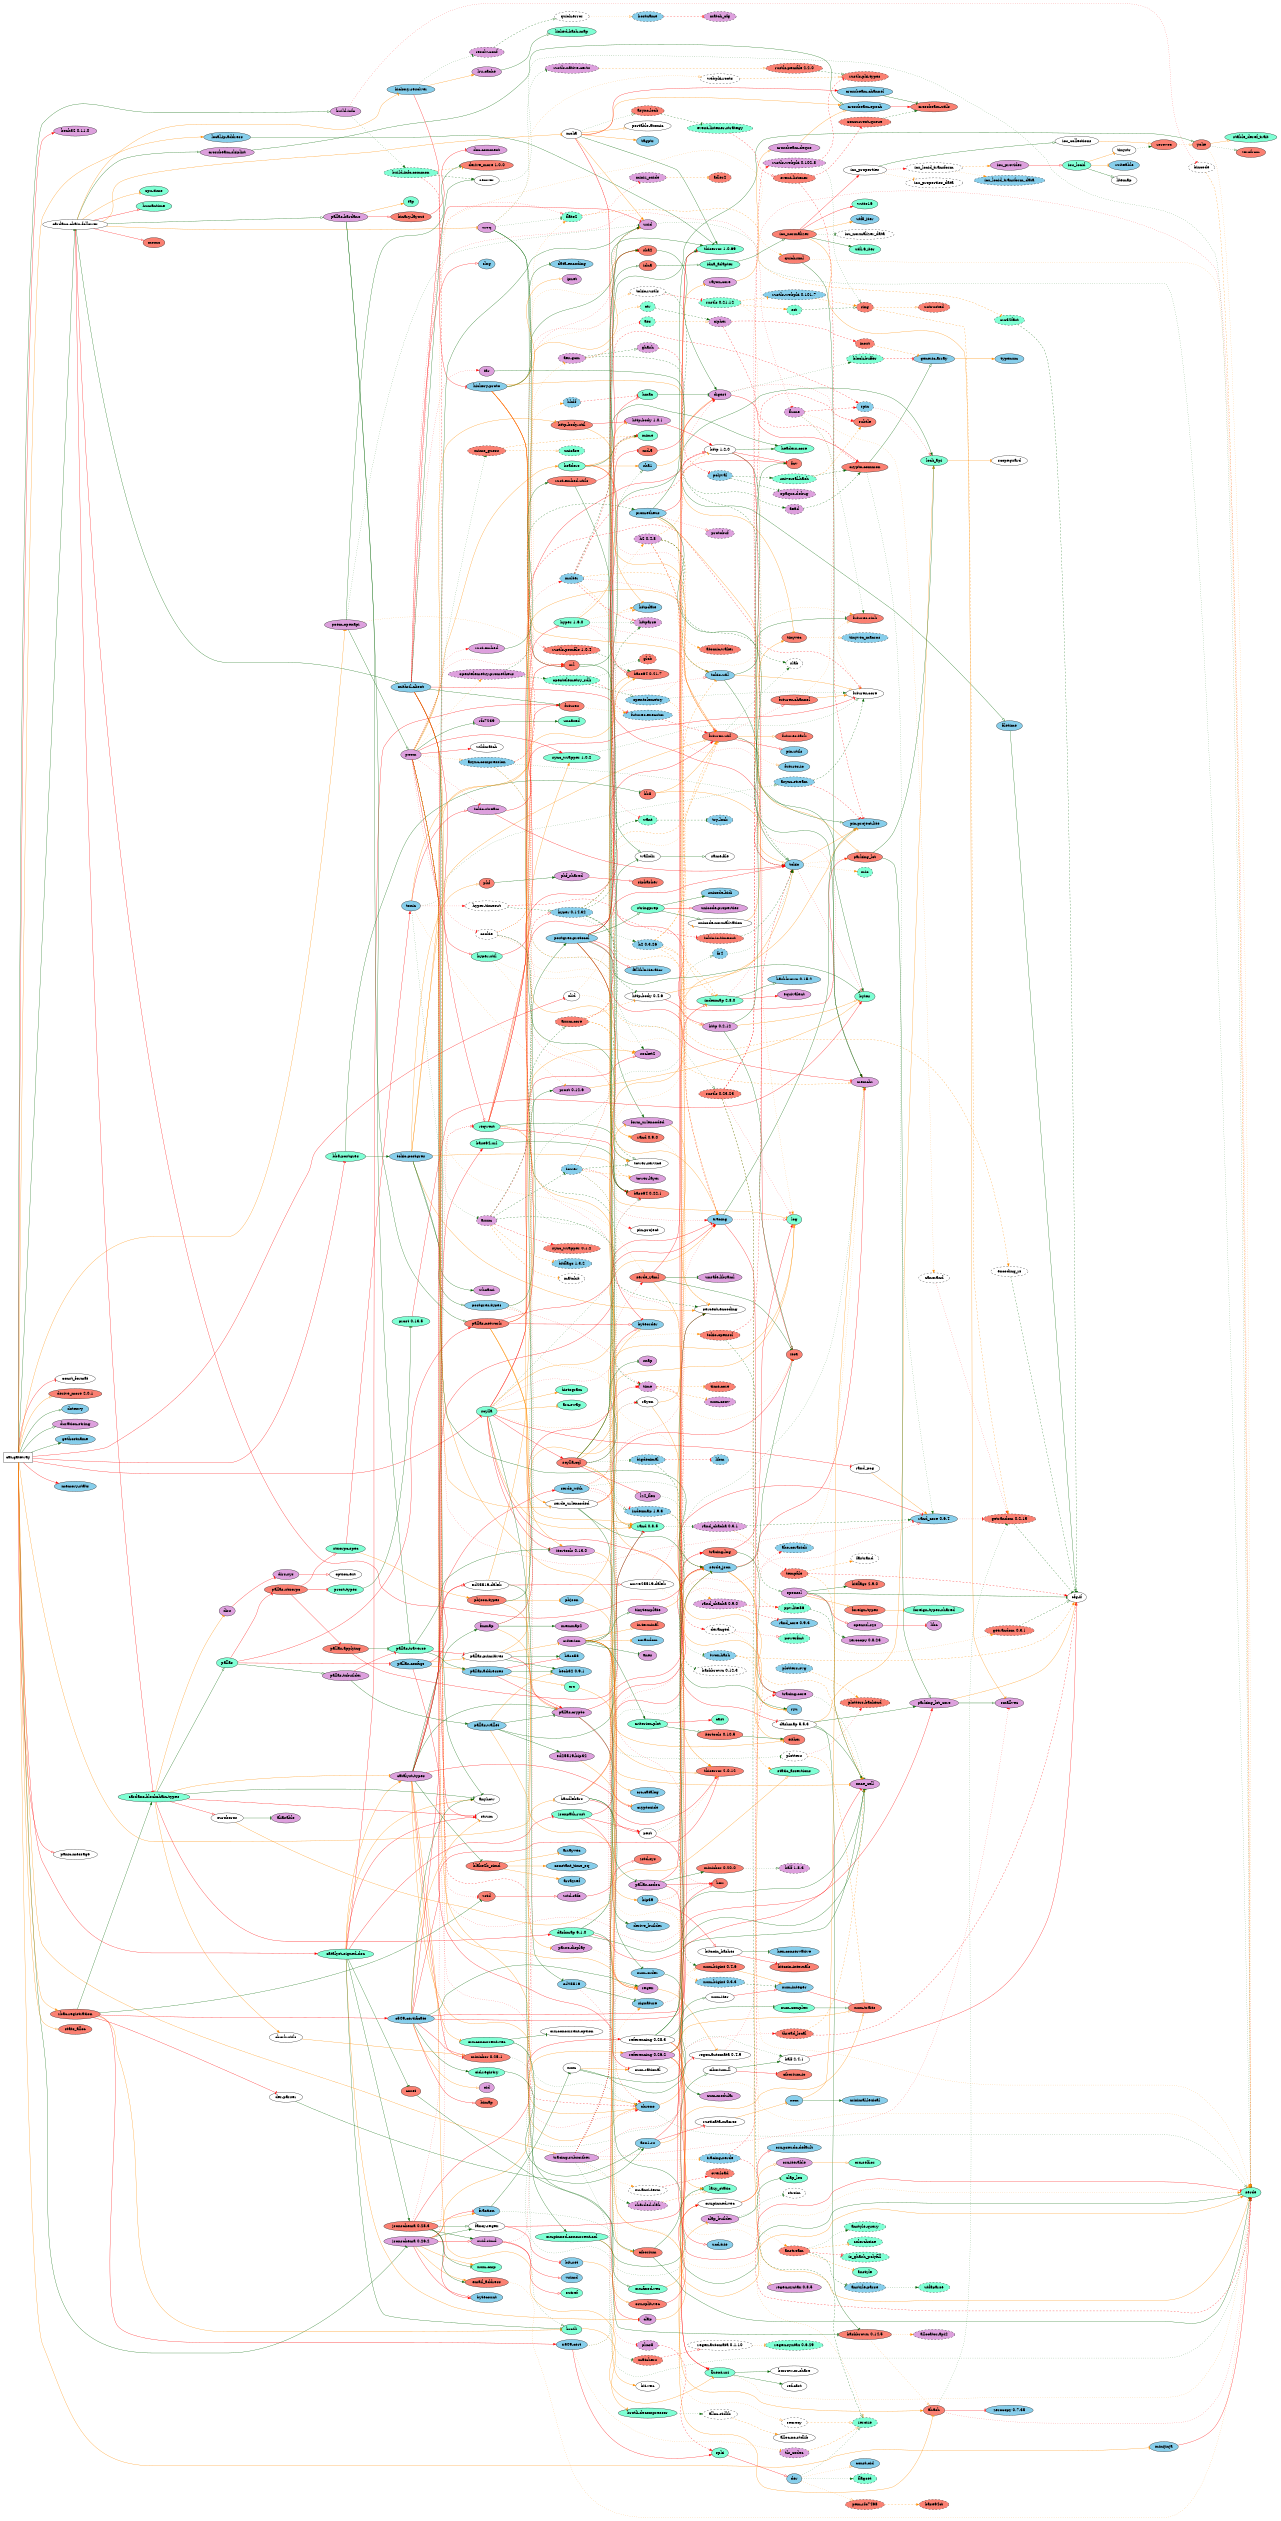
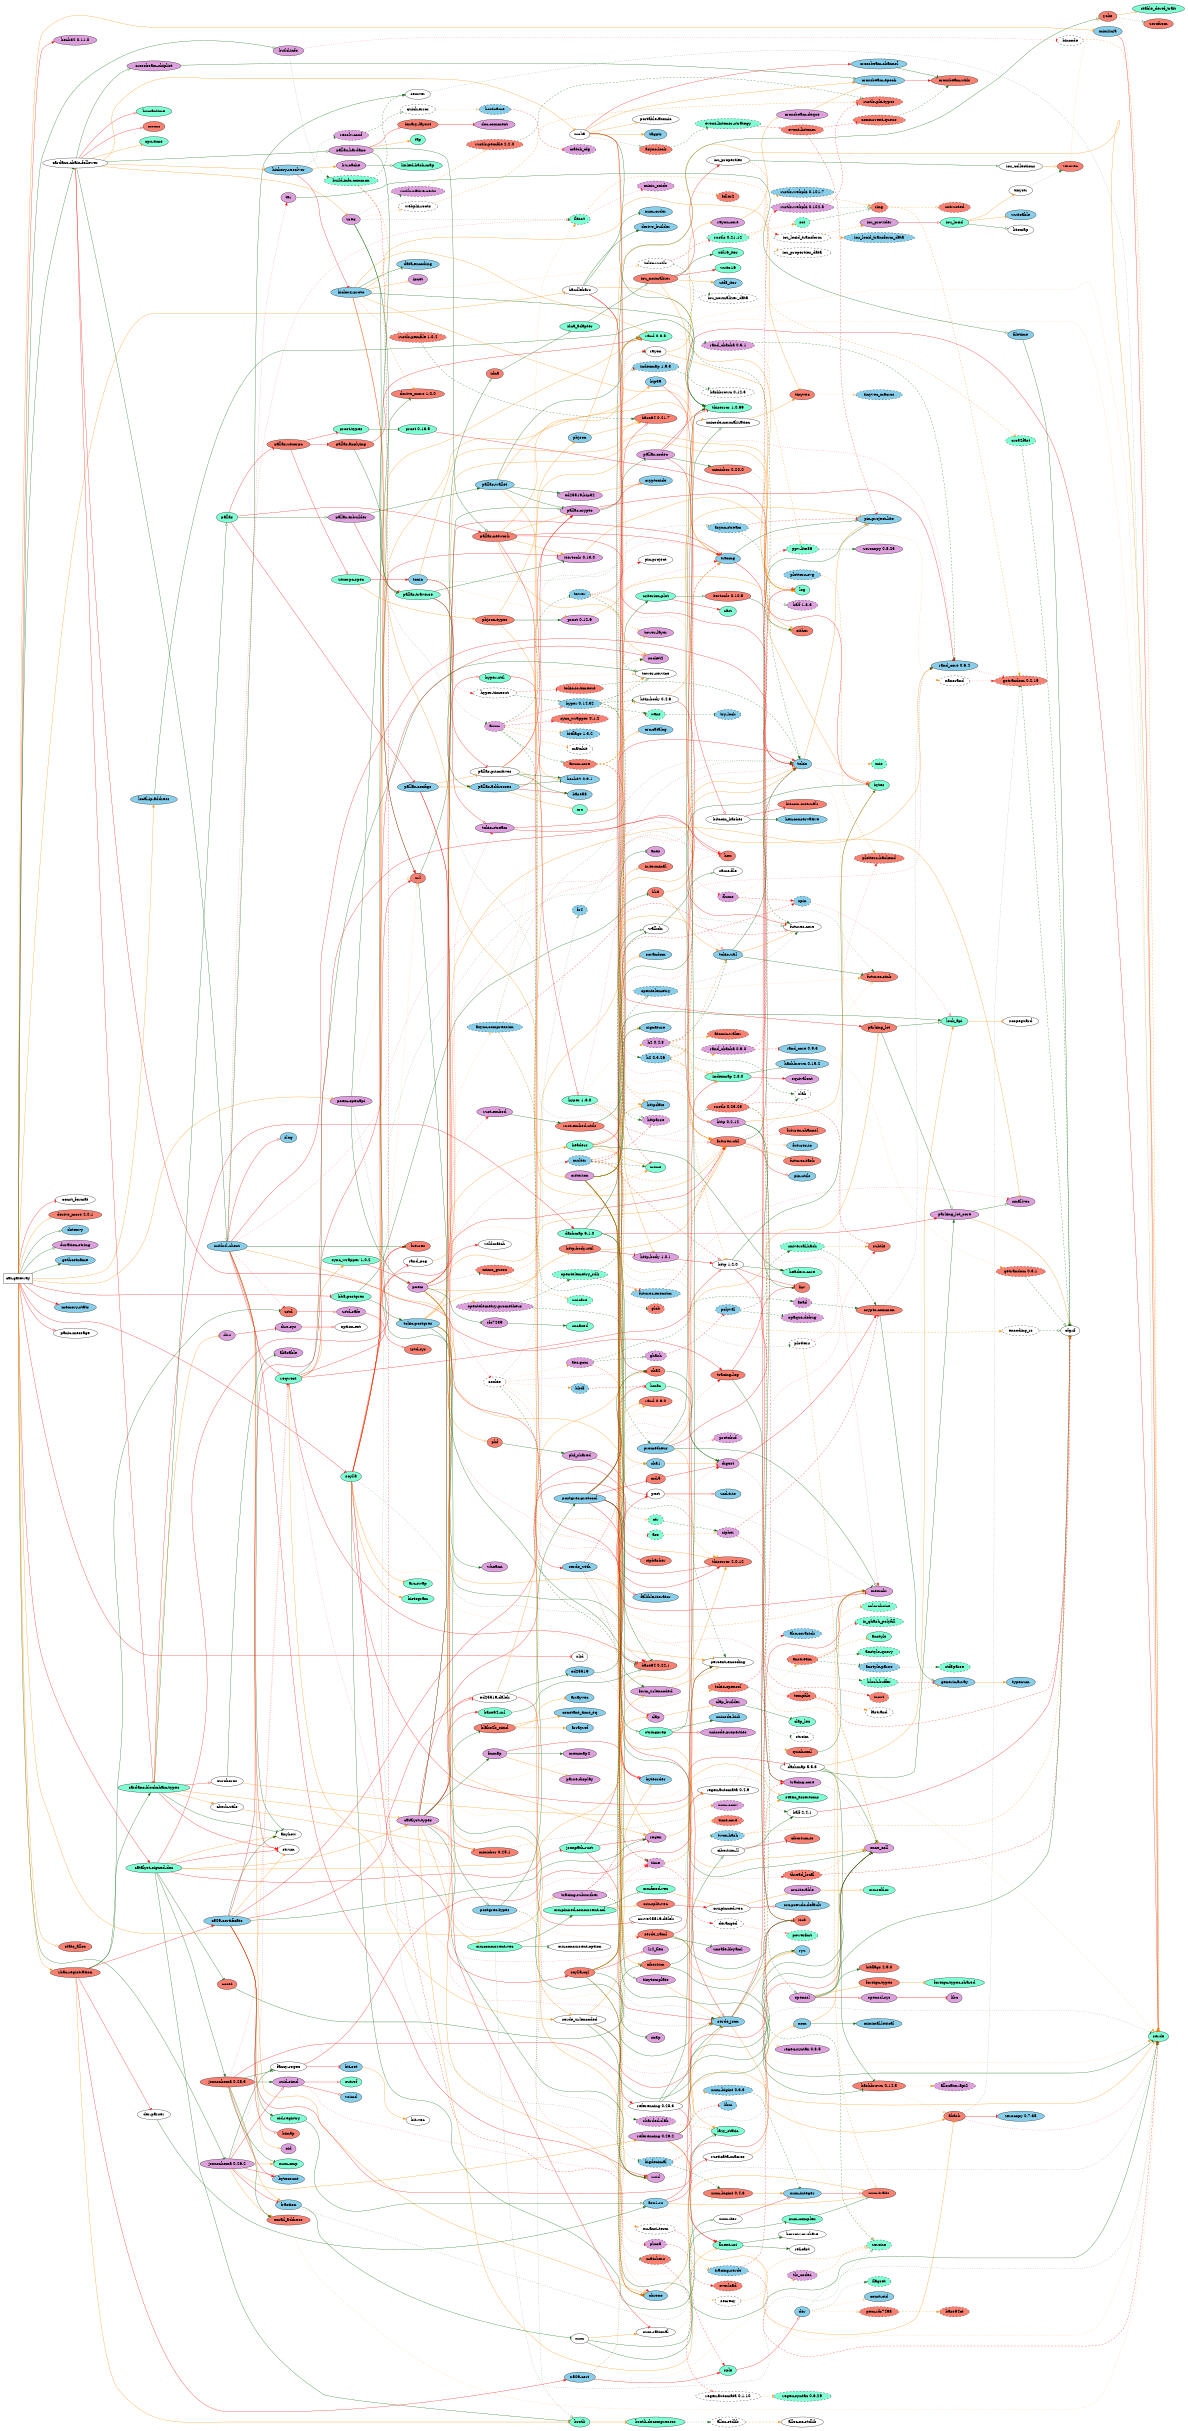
(1159, 232) -> none
(830, 697) -> none
(489, 735) -> (391, 1274)
(437, 2039) -> none
(720, 2096) -> none
